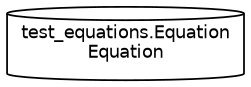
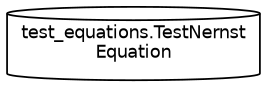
(126, 44) -> (133, 44)
